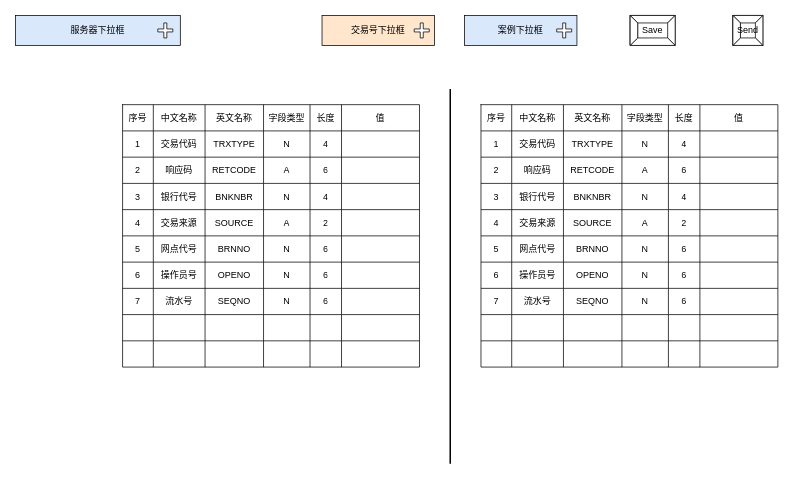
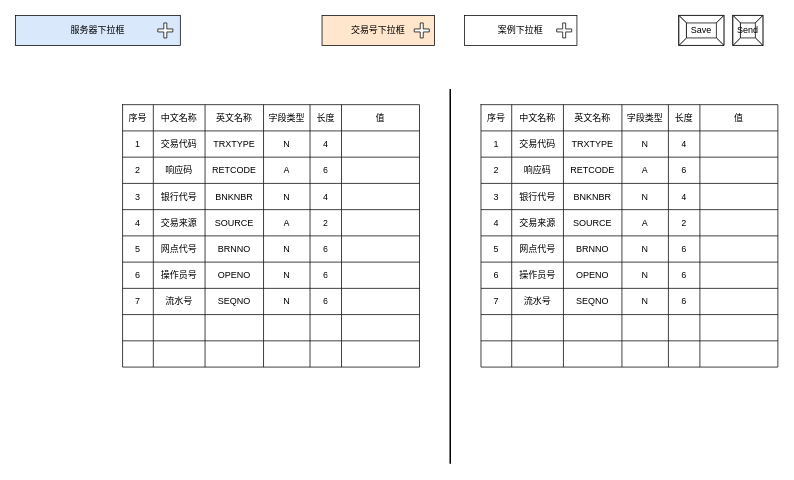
(521, 30) -> (521, 30)
(653, 30) -> (702, 30)
